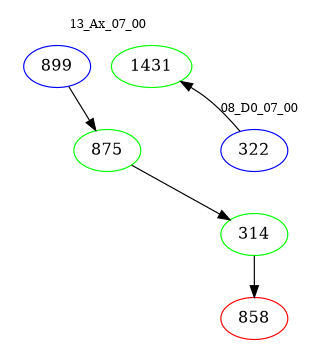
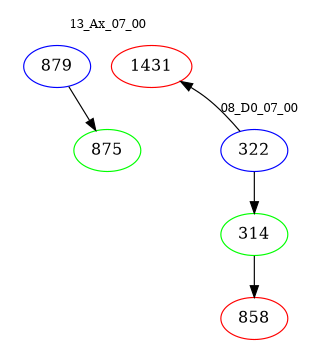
(57, 66) -> (57, 66)
(152, 66) -> (152, 66)
(176, 190) -> (254, 187)
